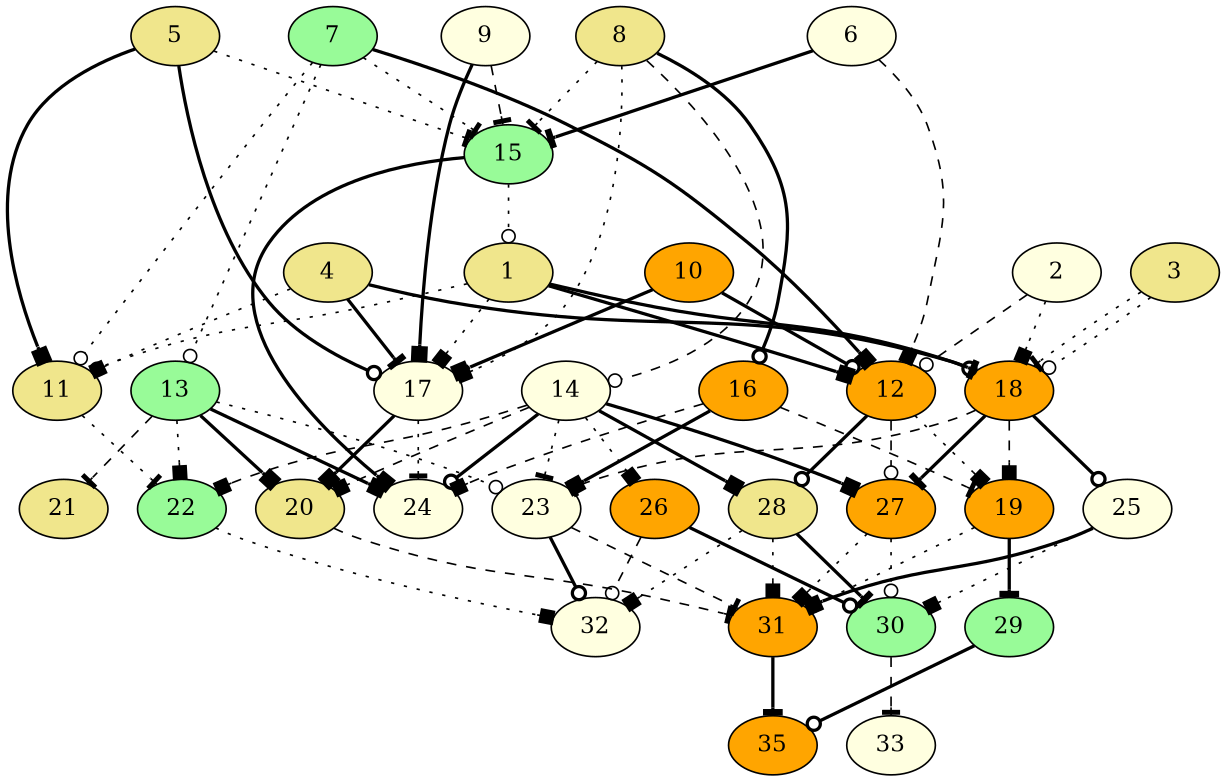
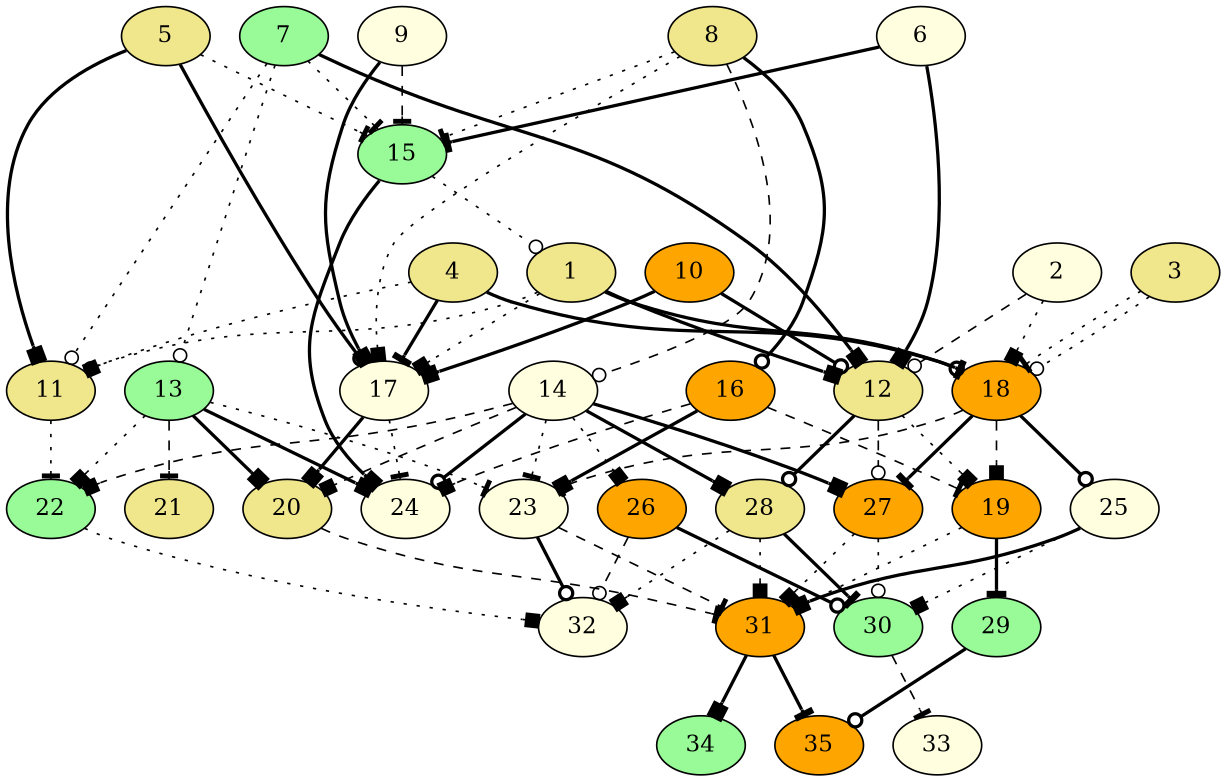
(943, 196) -> (939, 211)
(891, 391) -> (878, 391)
(395, 451) -> (368, 446)
none -> (701, 745)
